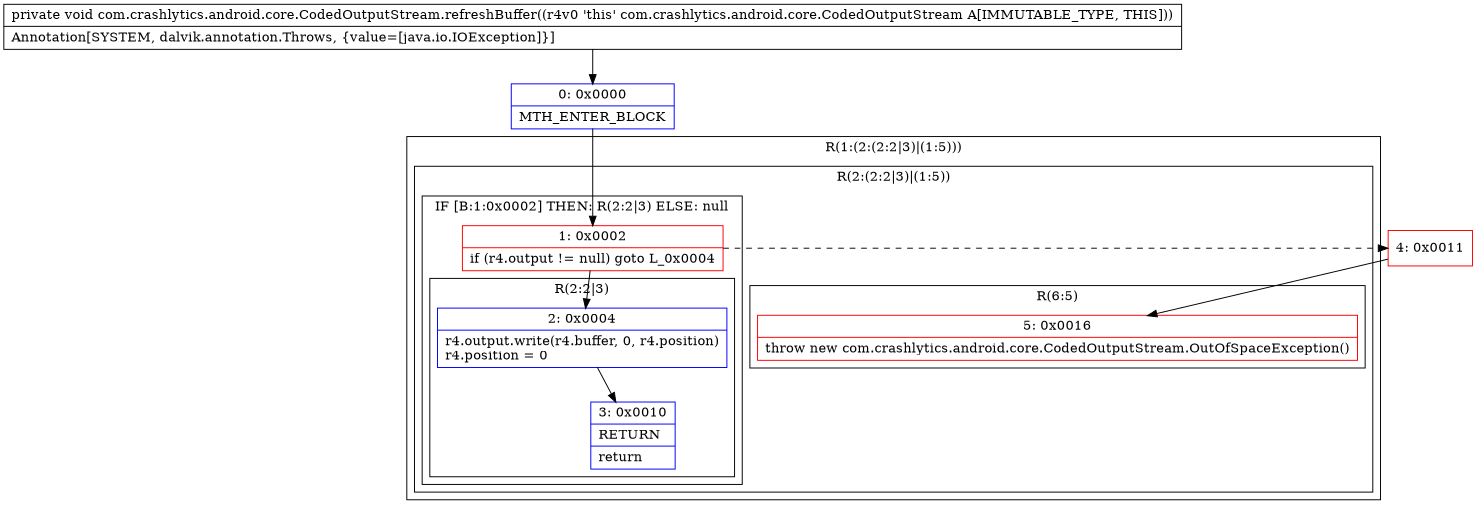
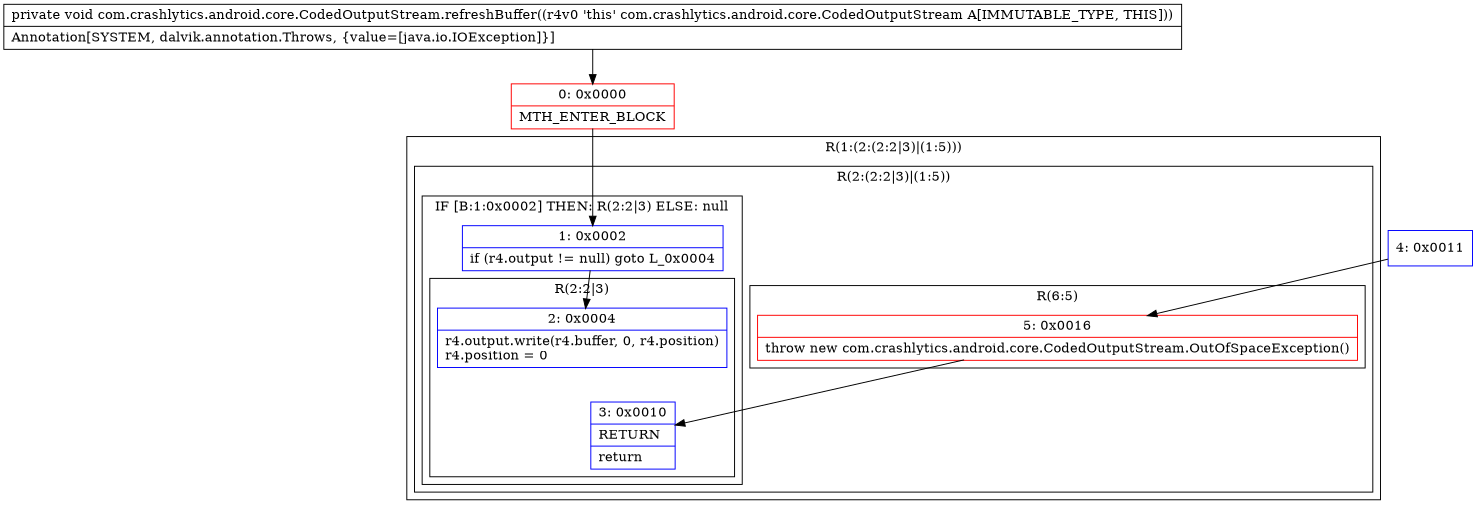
(593, 106) -> (593, 106)
(593, 248) -> (593, 248)
(1051, 248) -> none
(1430, 248) -> (1430, 248)
(604, 380) -> (824, 391)
